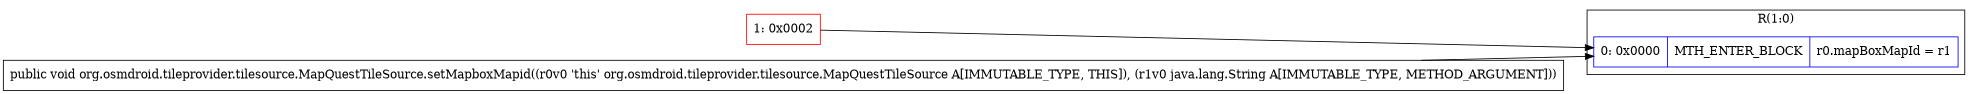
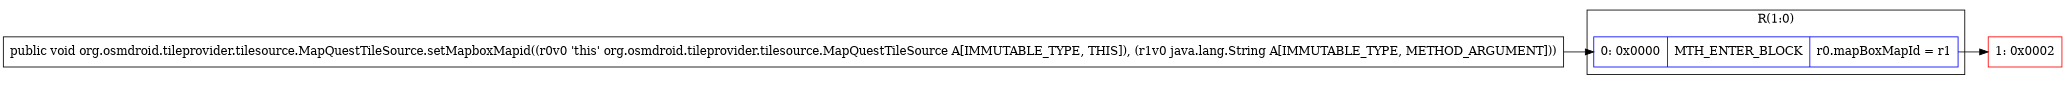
(1203, 39) -> (1970, 52)
